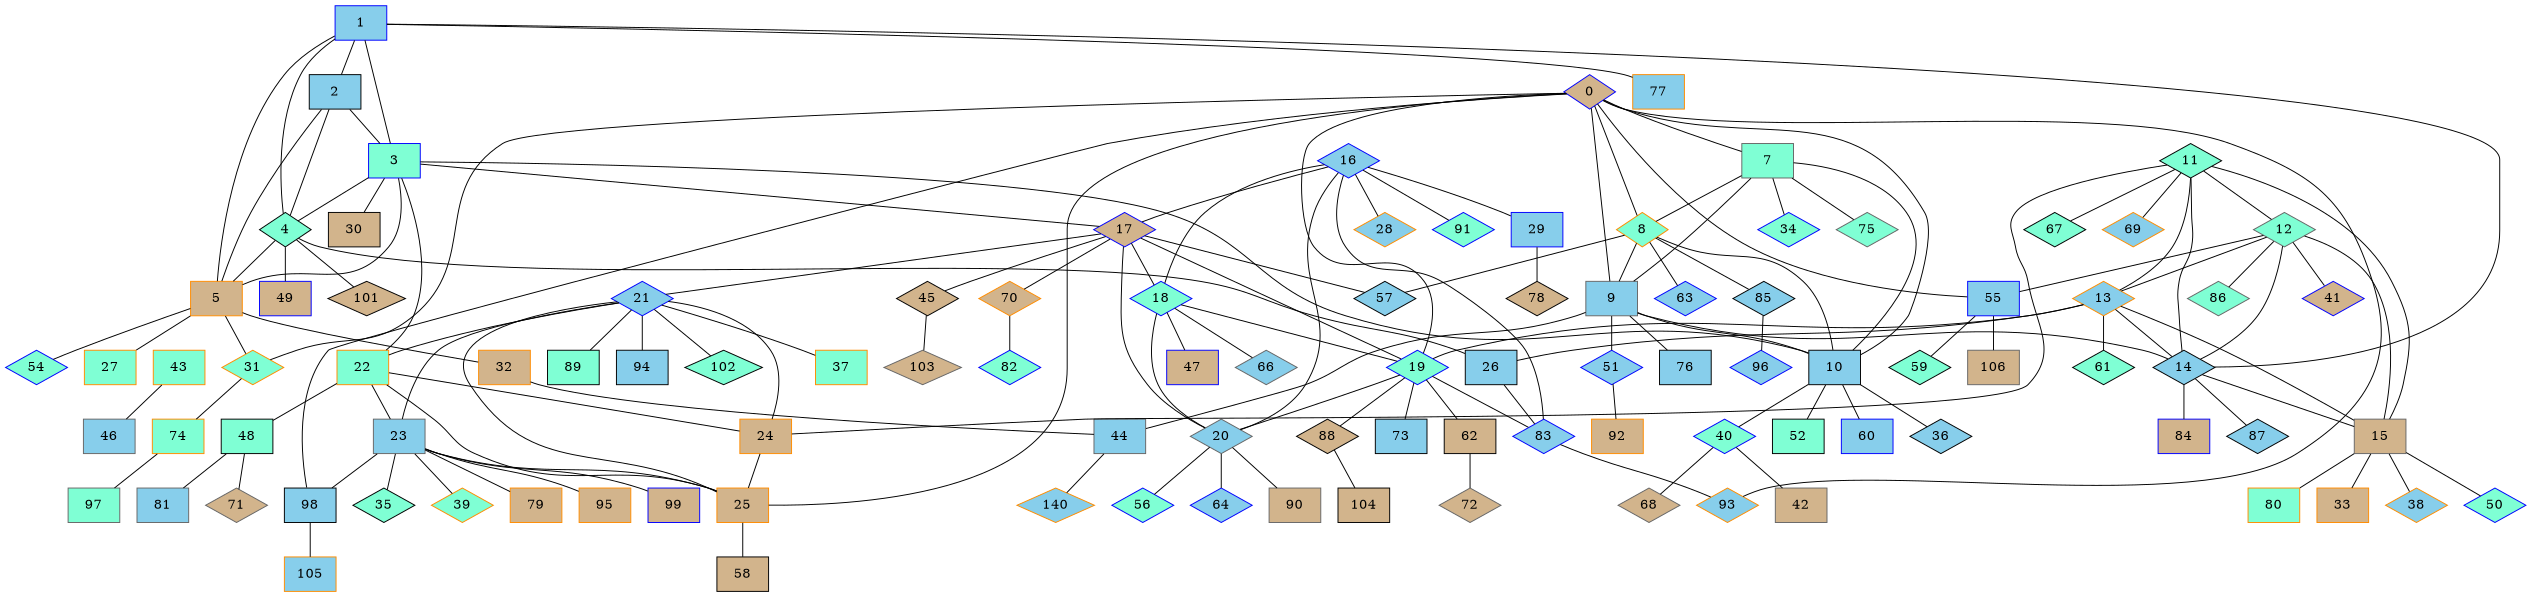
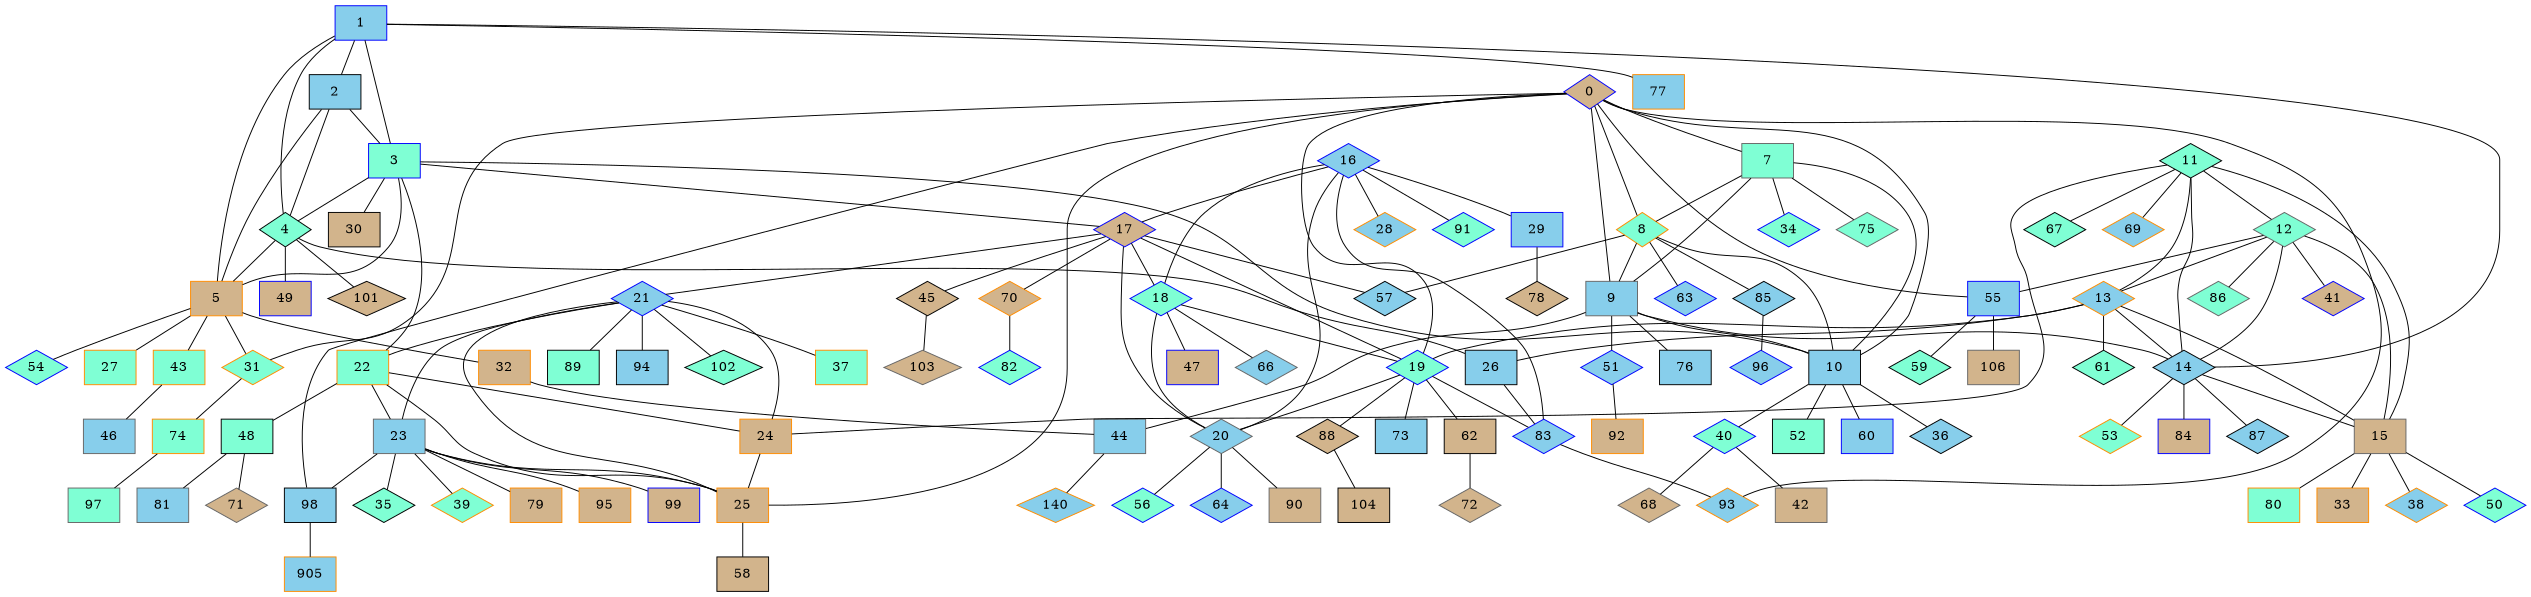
none -> (198, 333)
none -> (2110, 436)
(310, 574) -> (310, 574)
